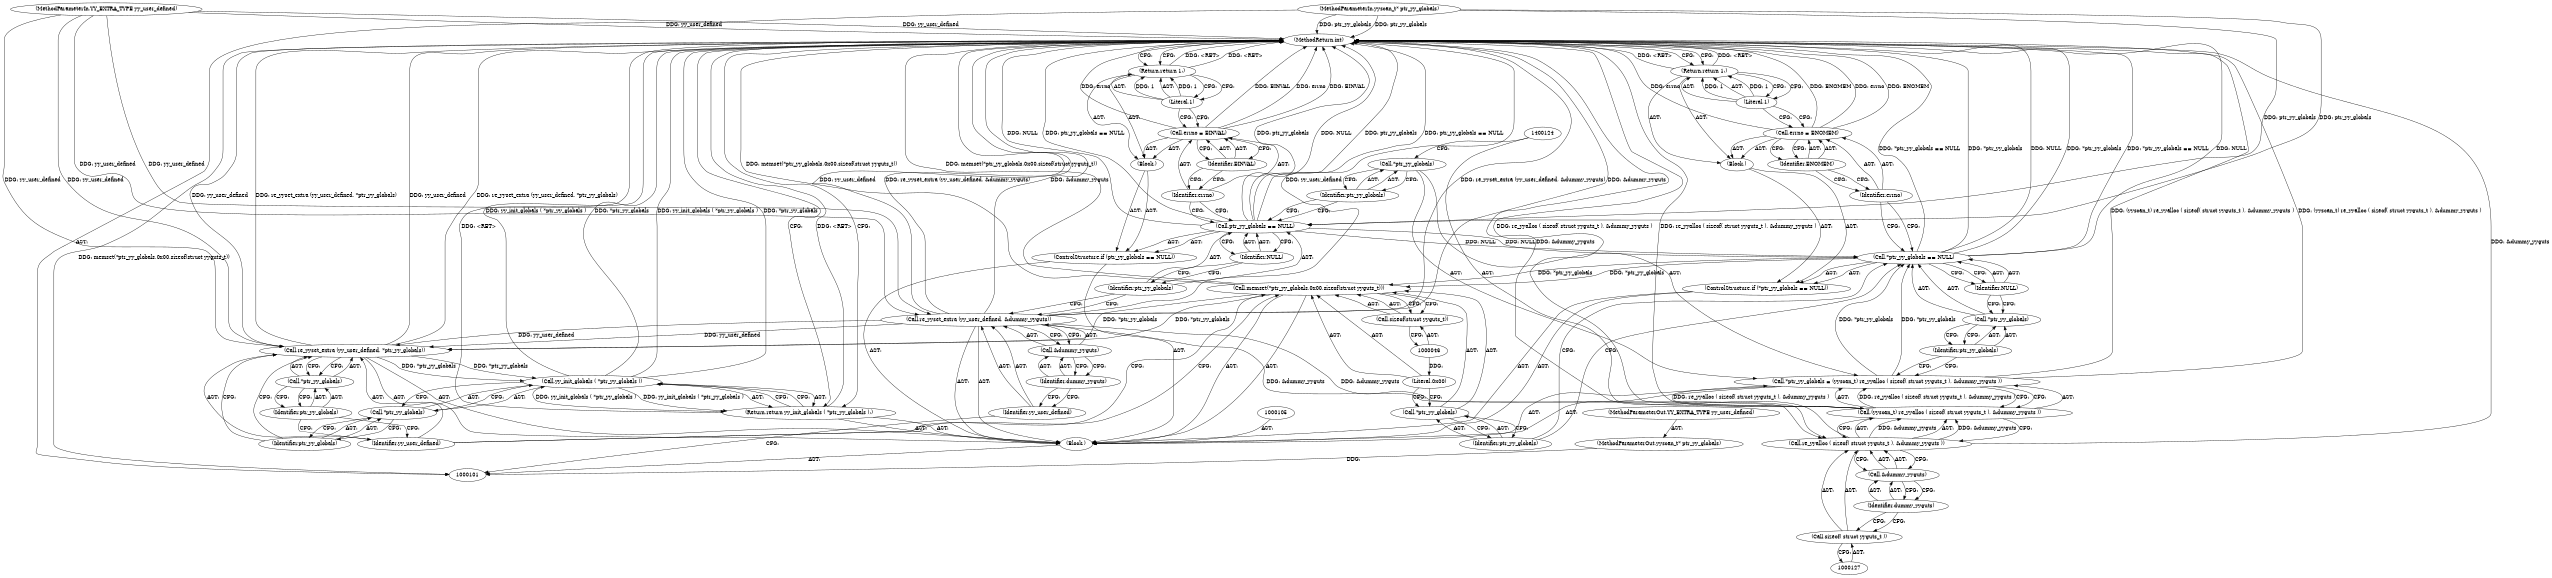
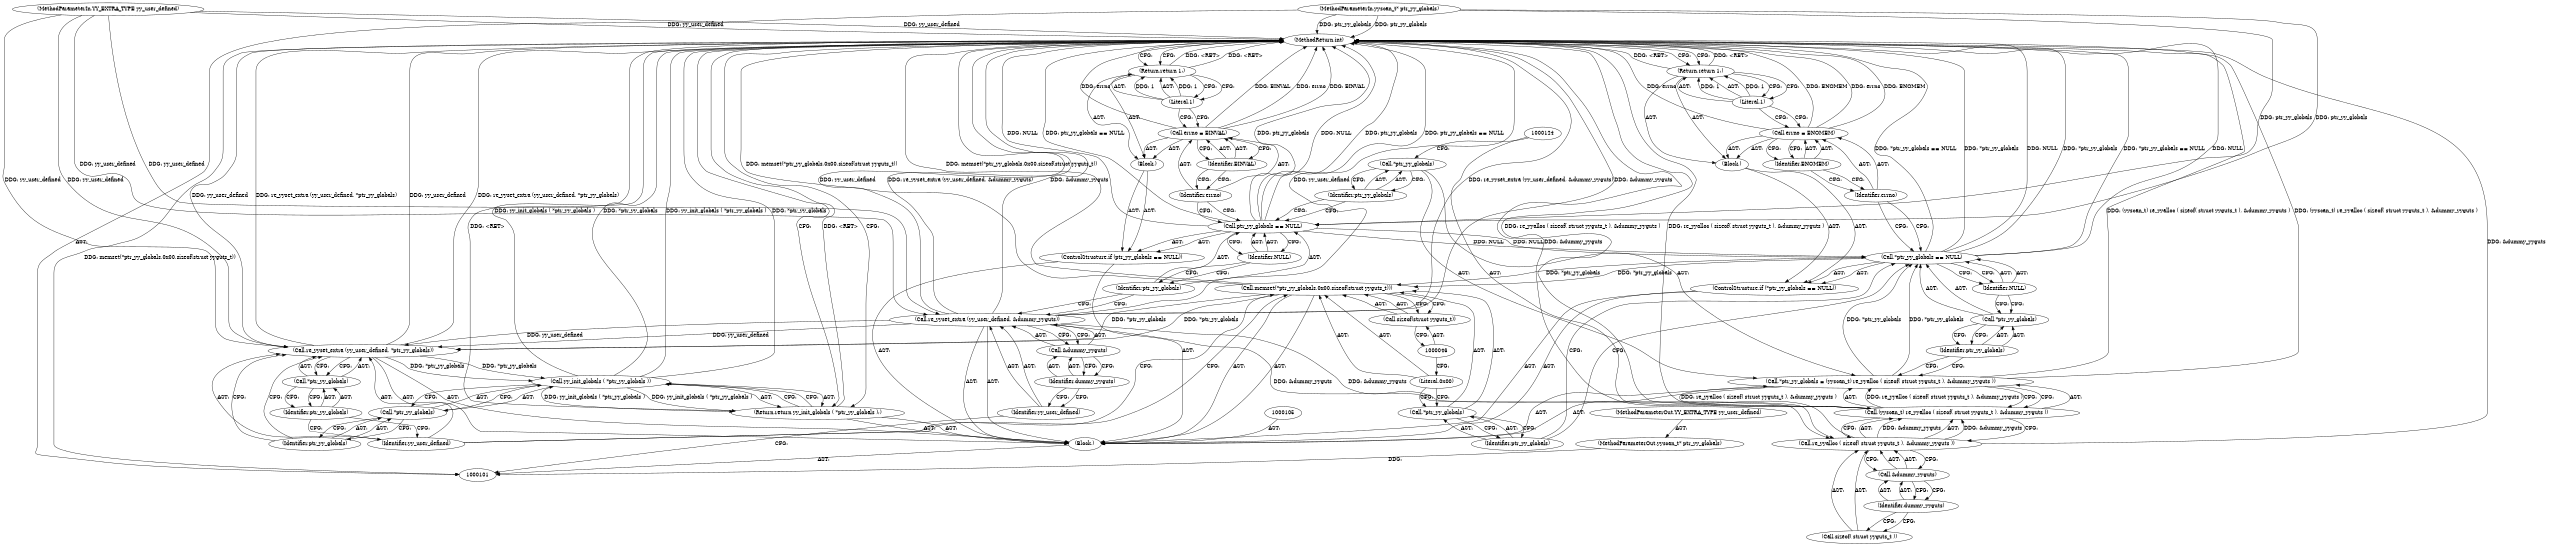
(1543, 133) -> (1543, 133)
(1437, 366) -> (1444, 366)
(1849, 568) -> none
